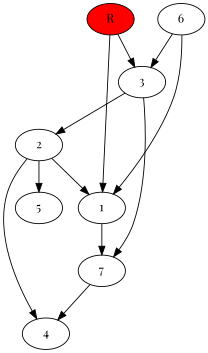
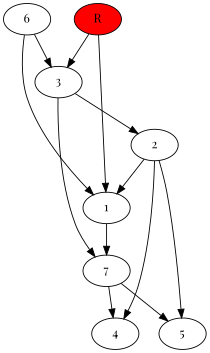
none -> (141, 299)
